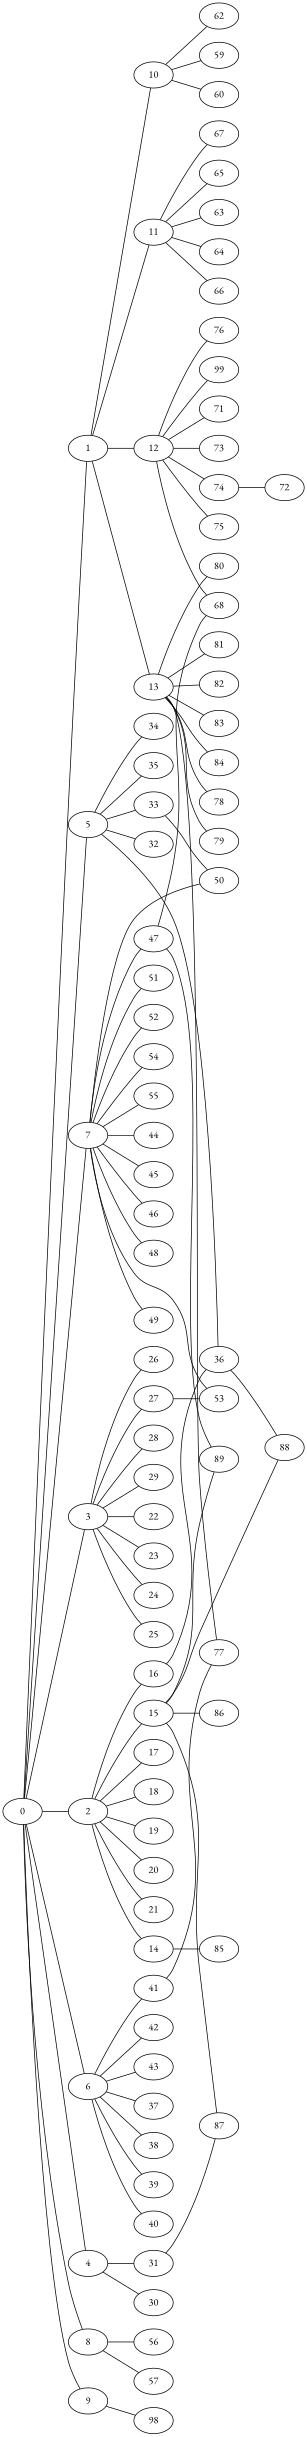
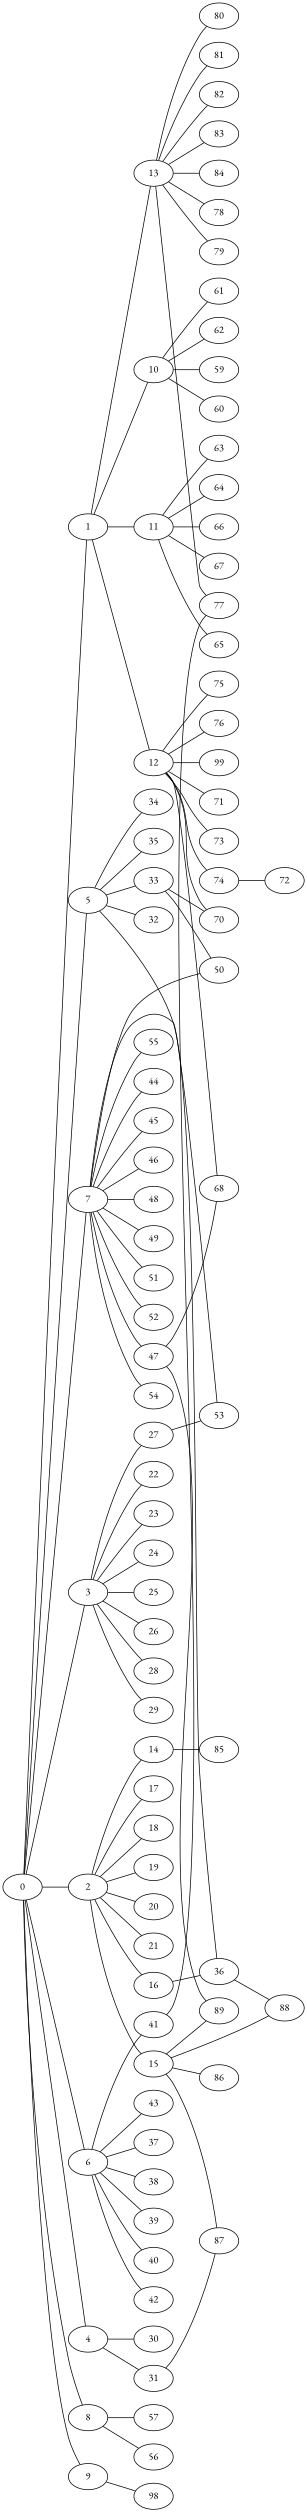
none -> (219, 291)
none -> (219, 920)
